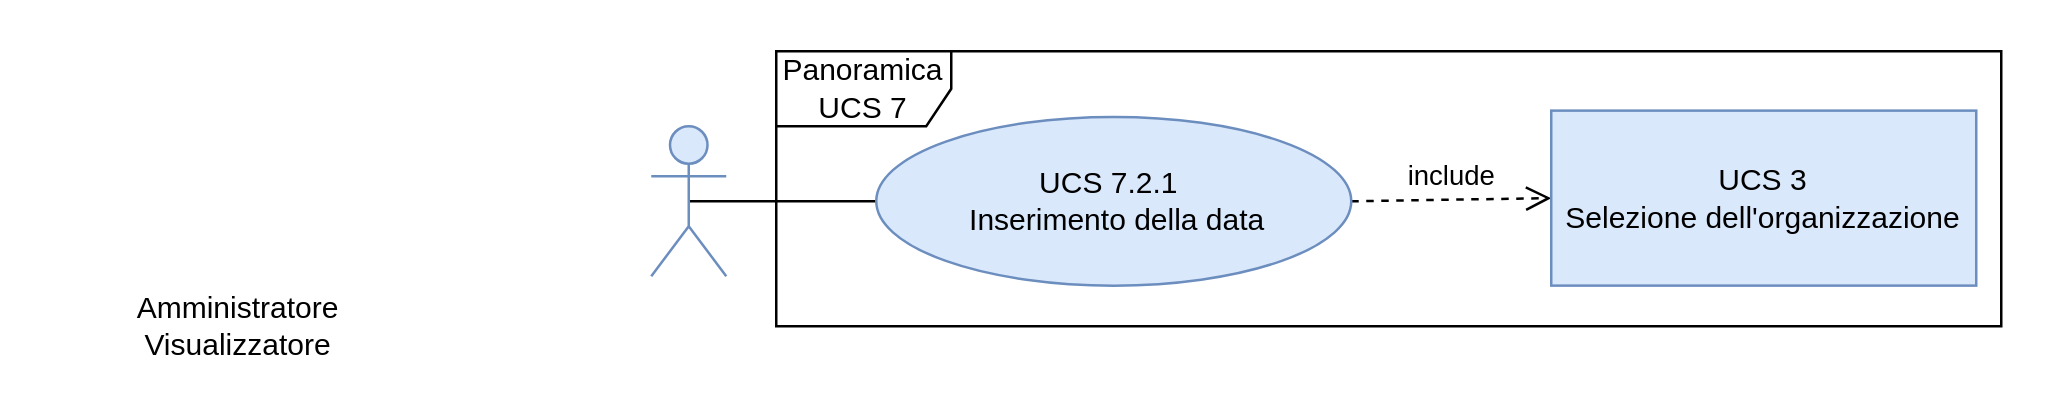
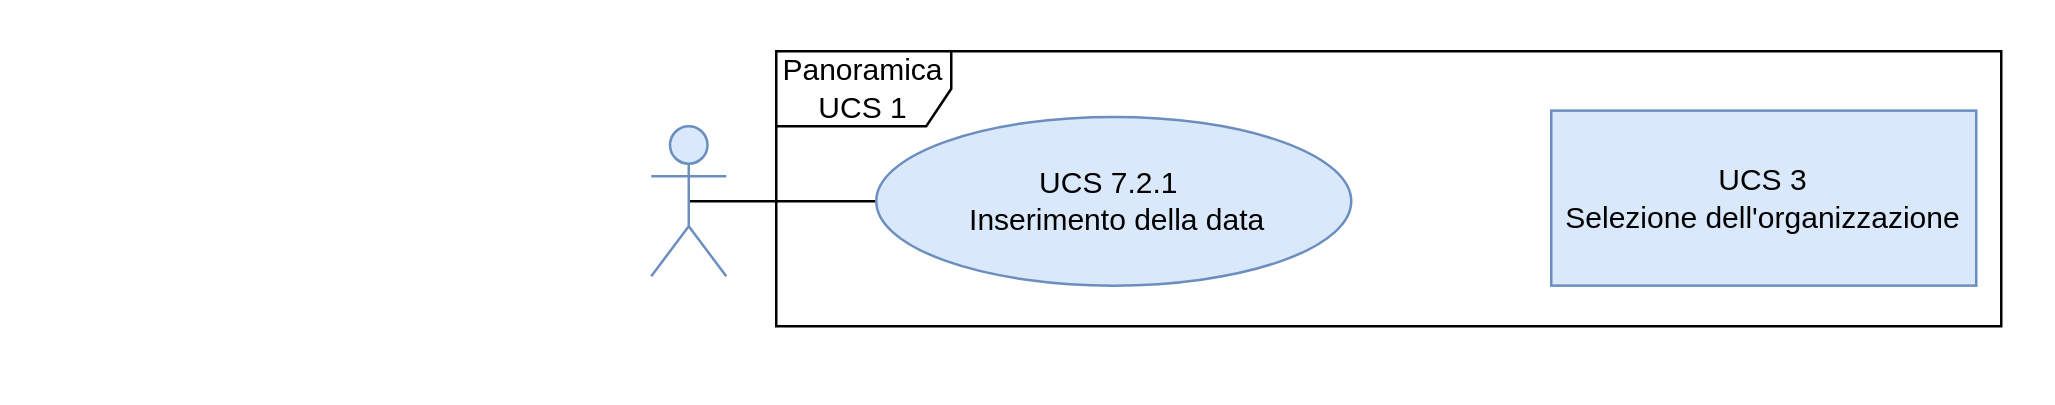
(864, 89) -> (864, 89)
(1448, 200) -> none
(239, 326) -> none
